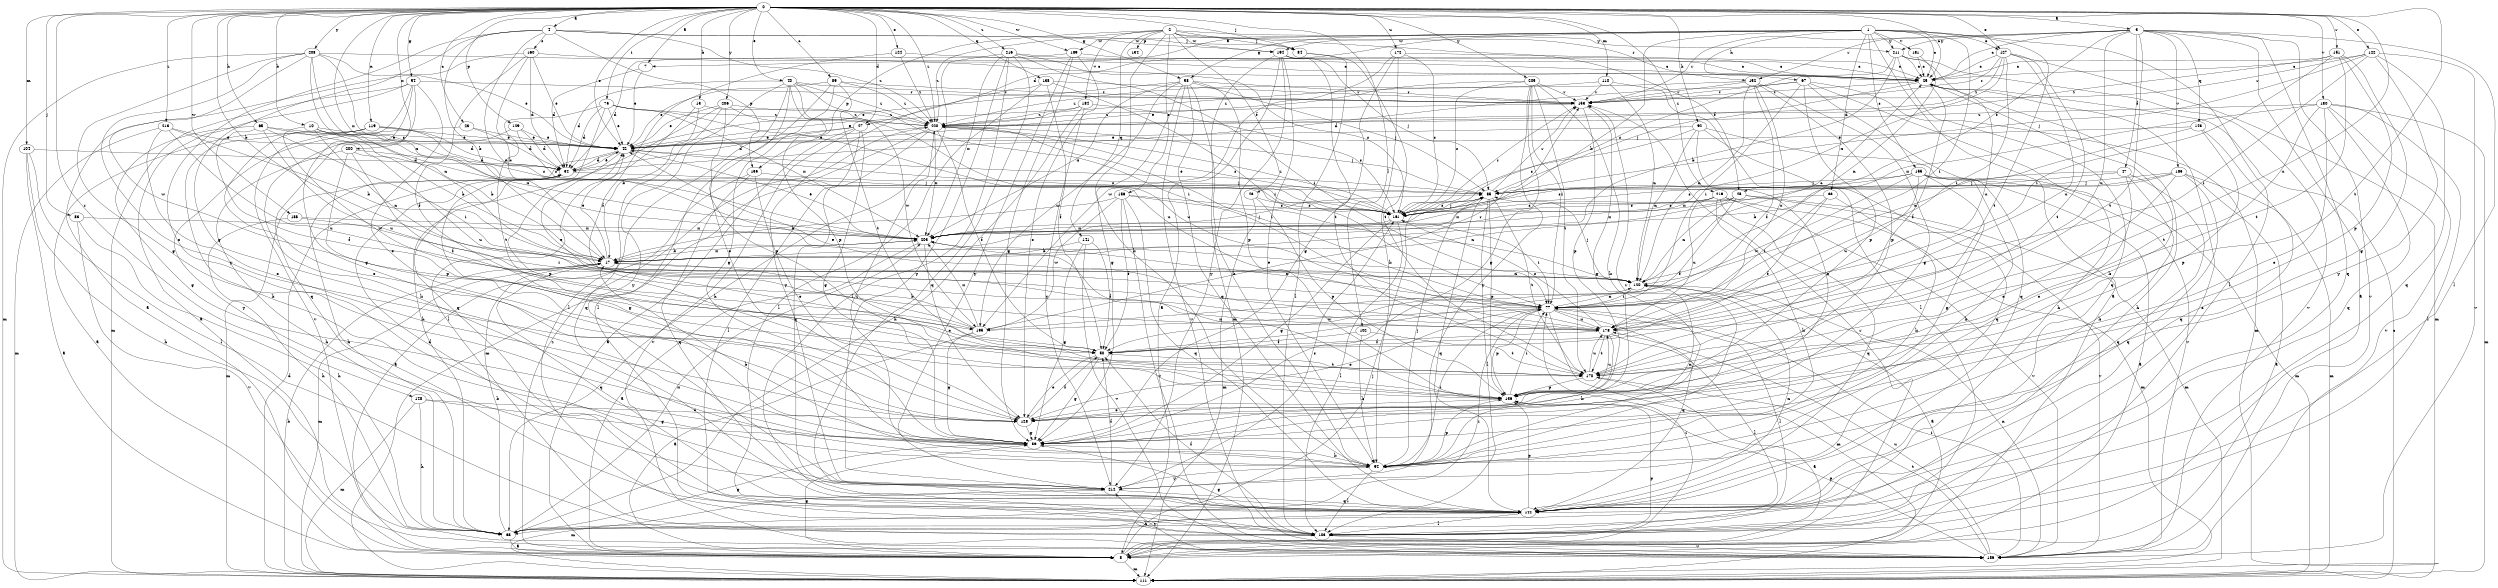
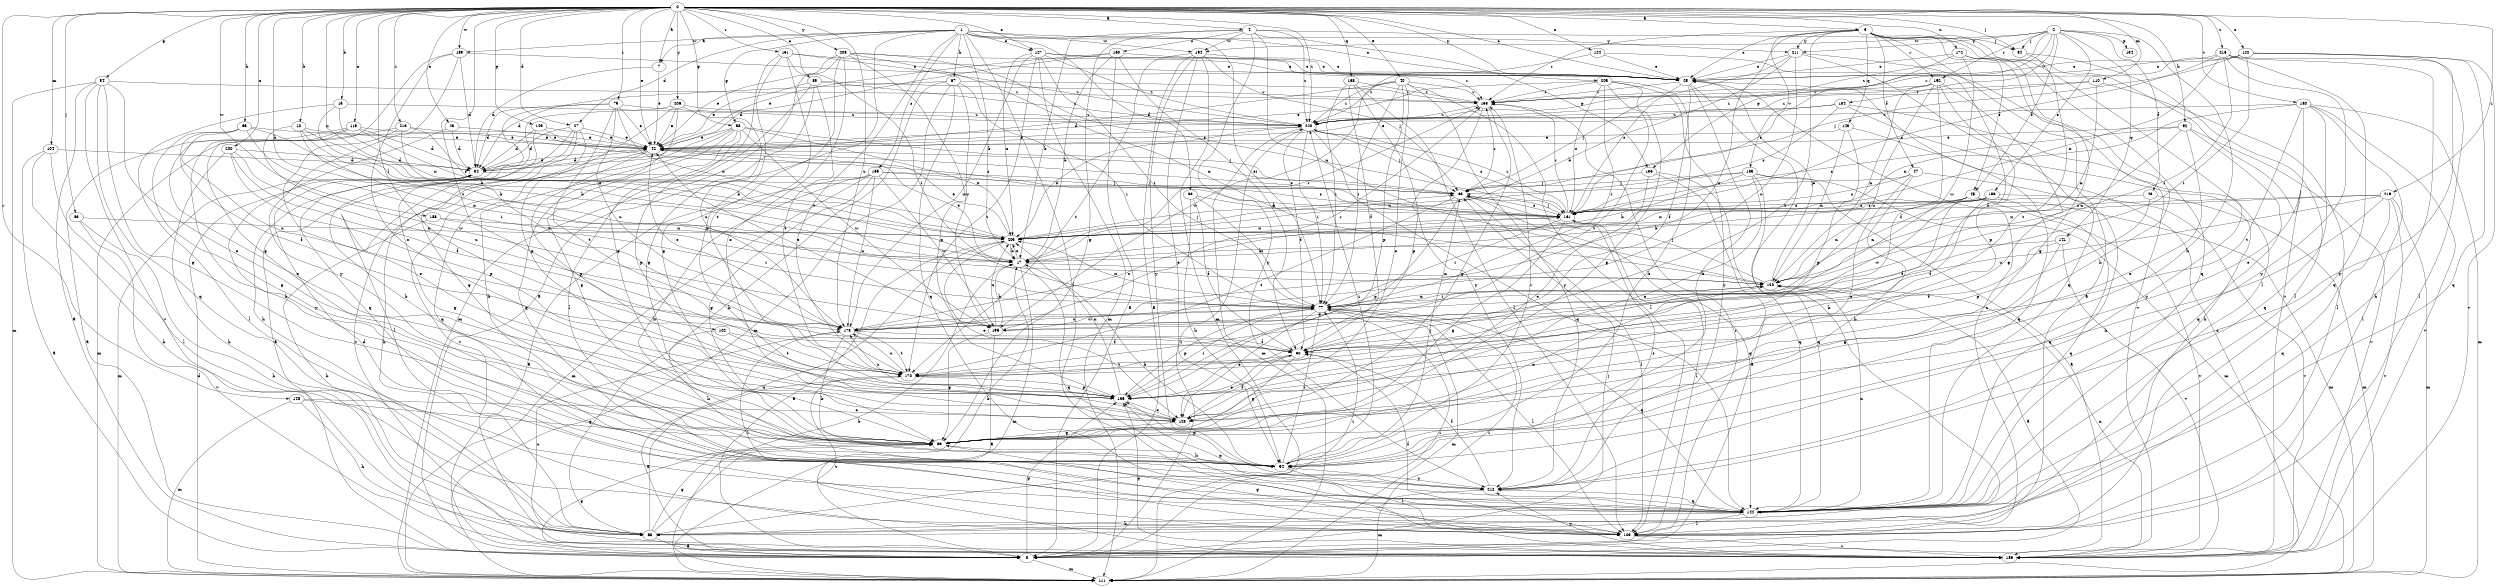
(1916, 53) -> none
(1382, 92) -> (1177, 193)
(652, 185) -> (729, 184)
